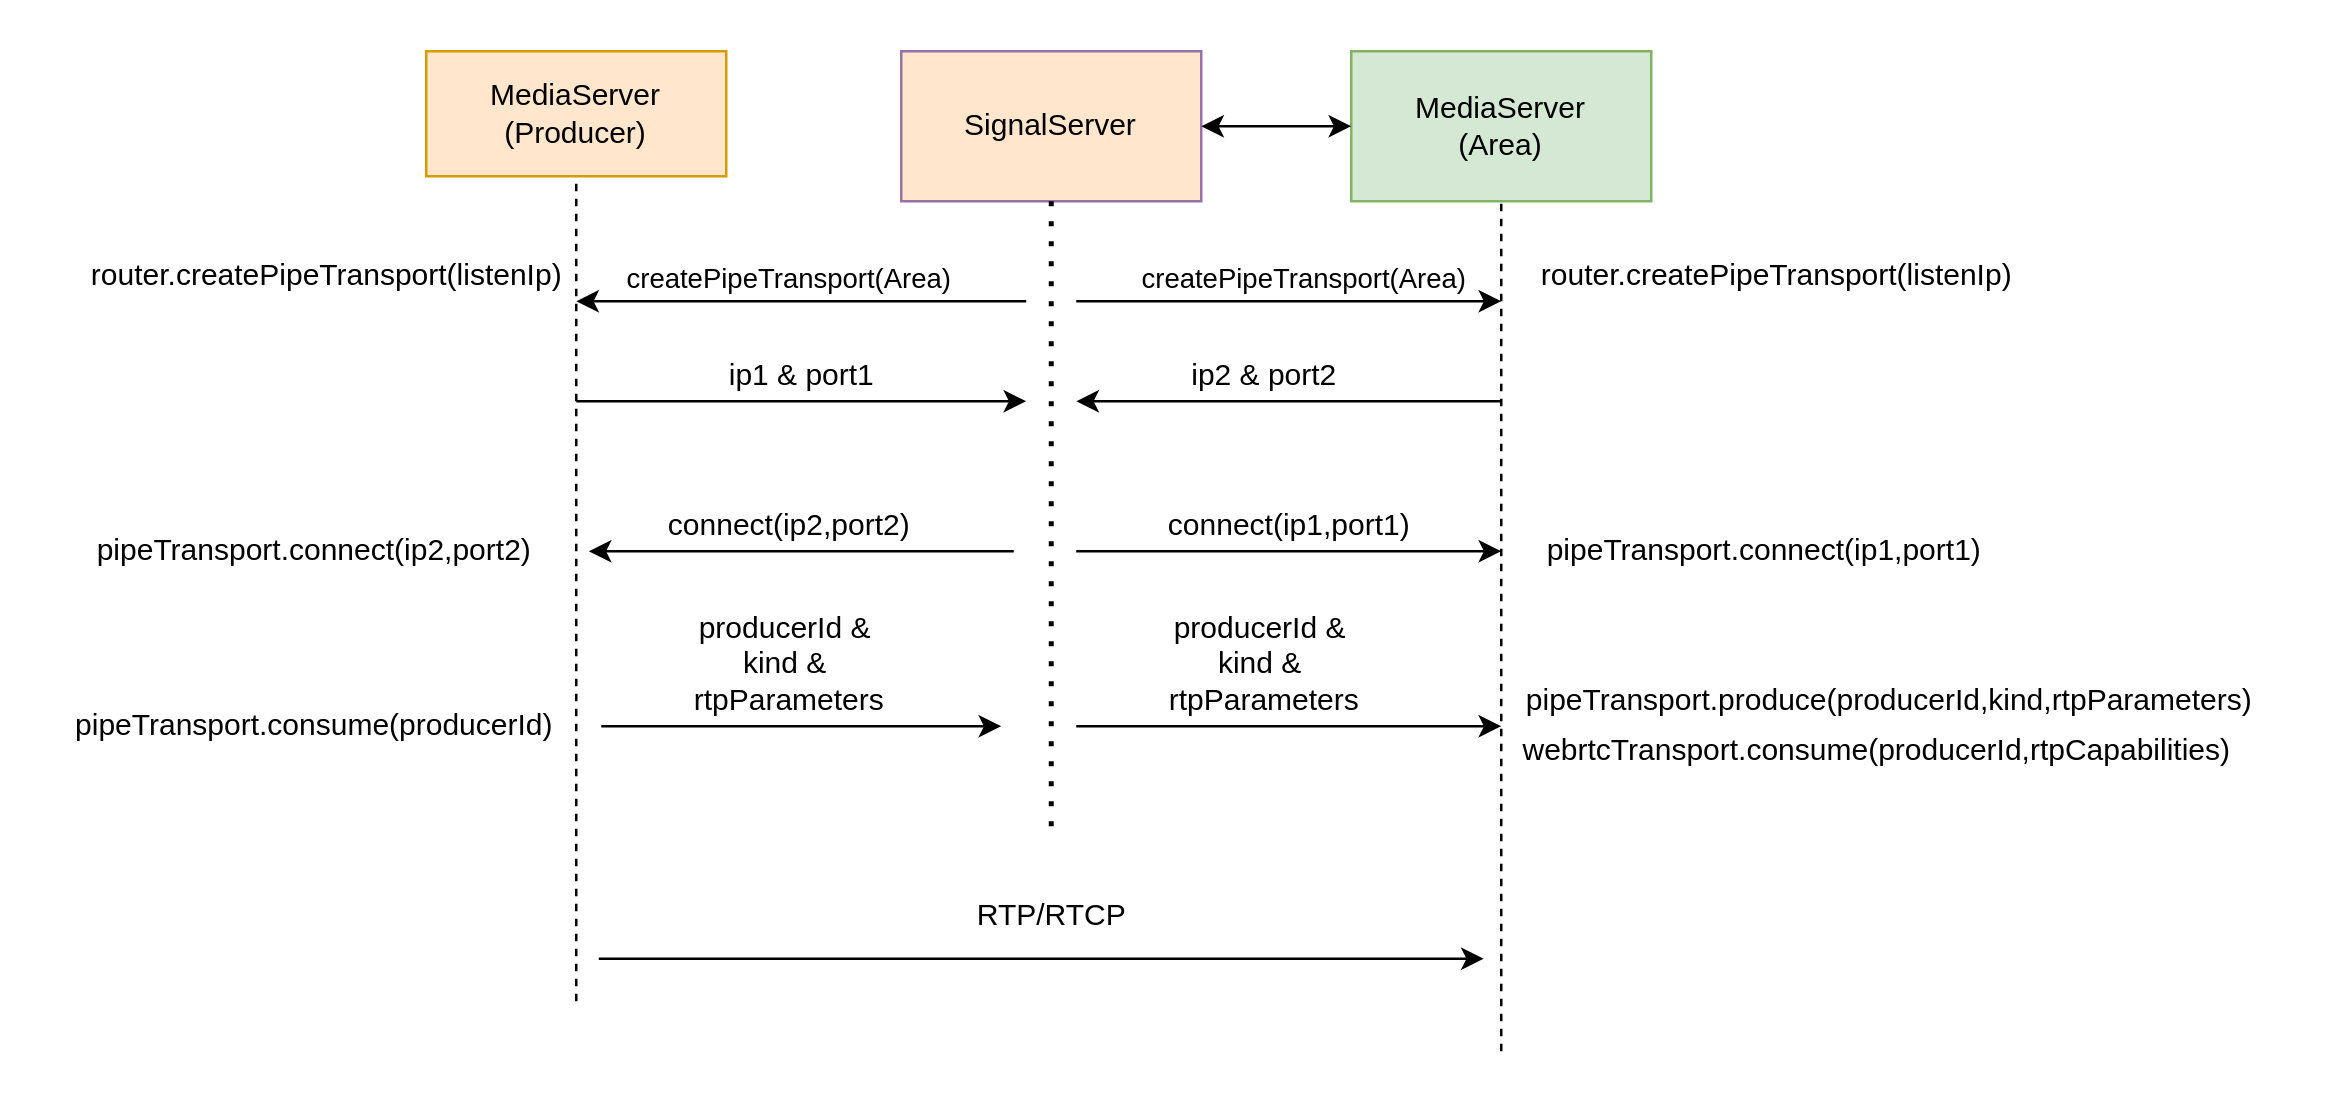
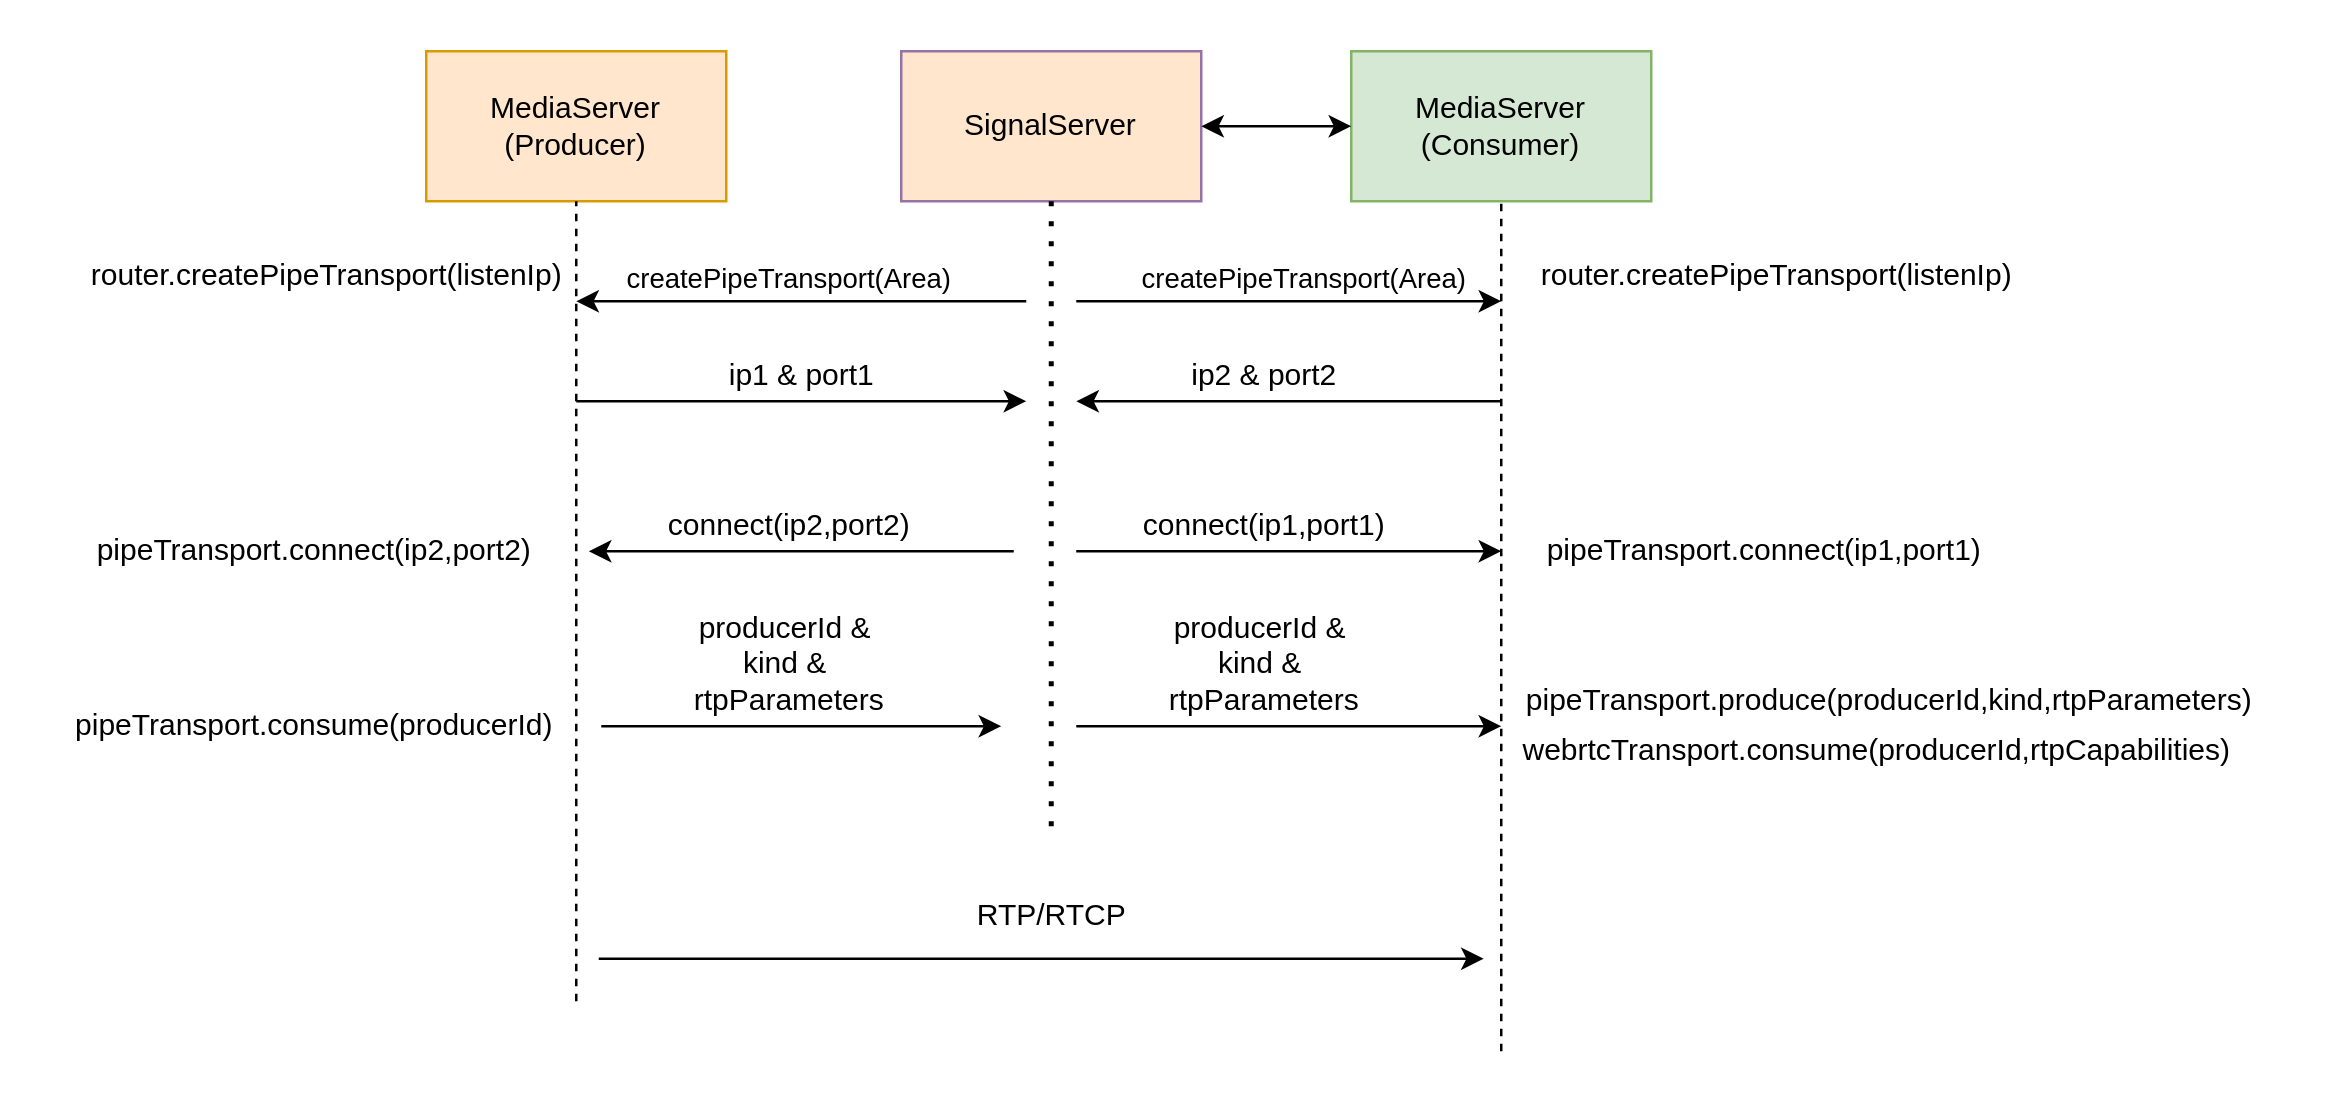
(576, 114) -> (576, 126)
(1501, 126) -> (1501, 126)
(1289, 526) -> (1264, 526)
